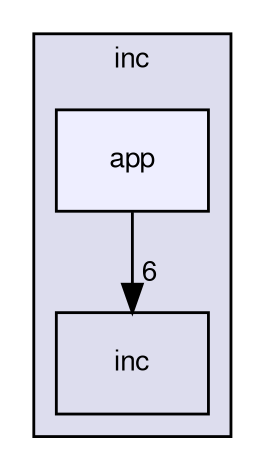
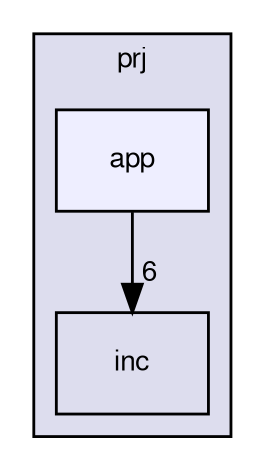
(132, 61) -> (132, 61)
